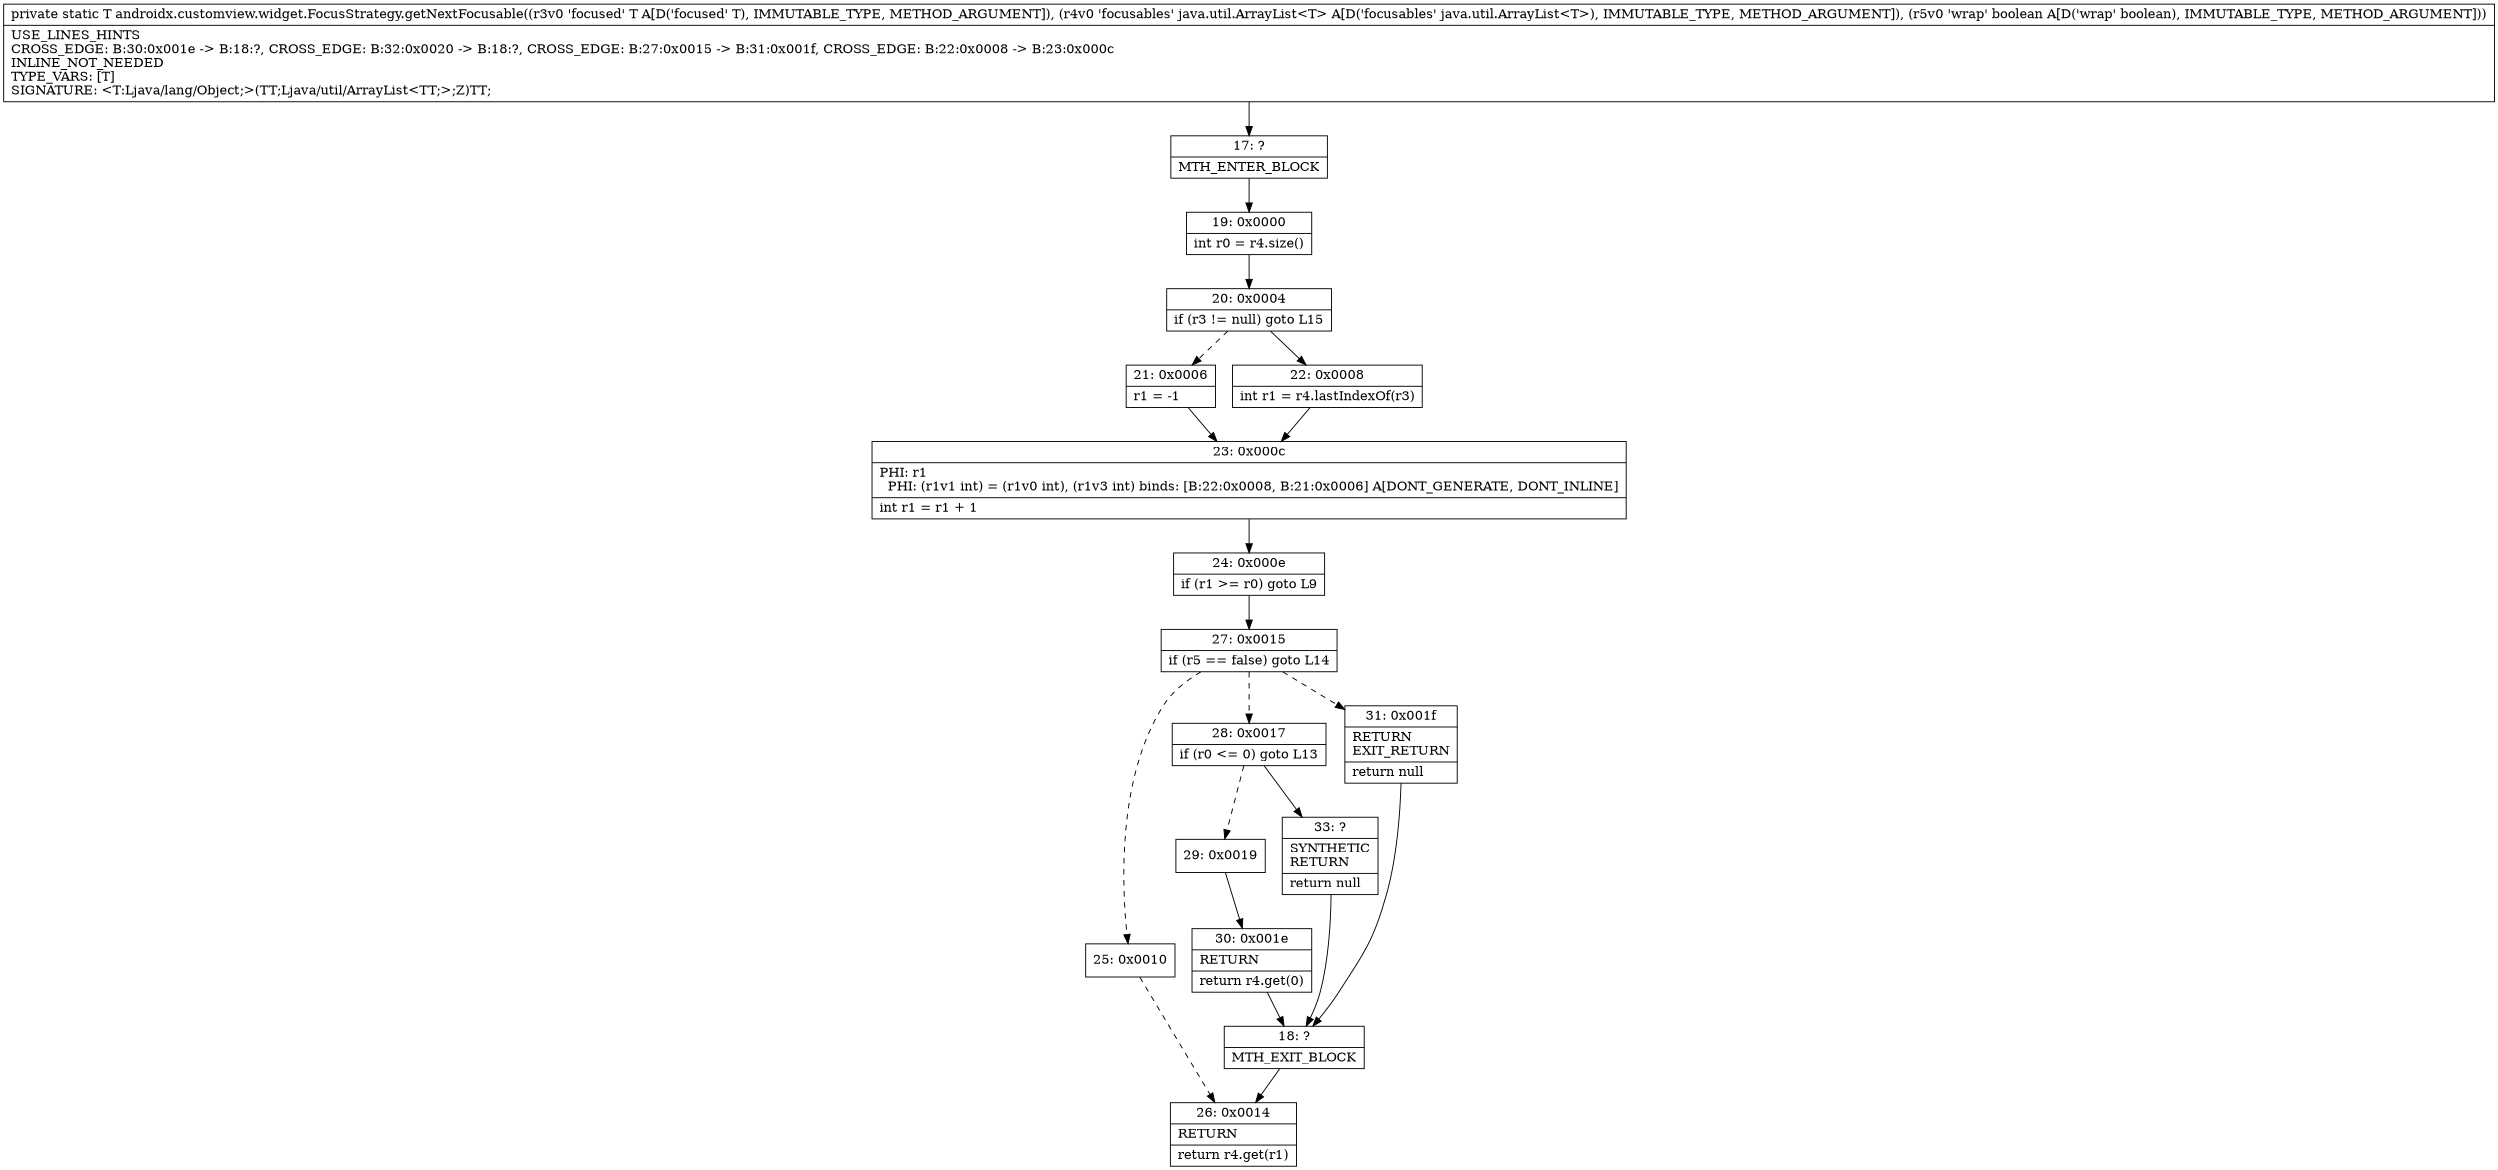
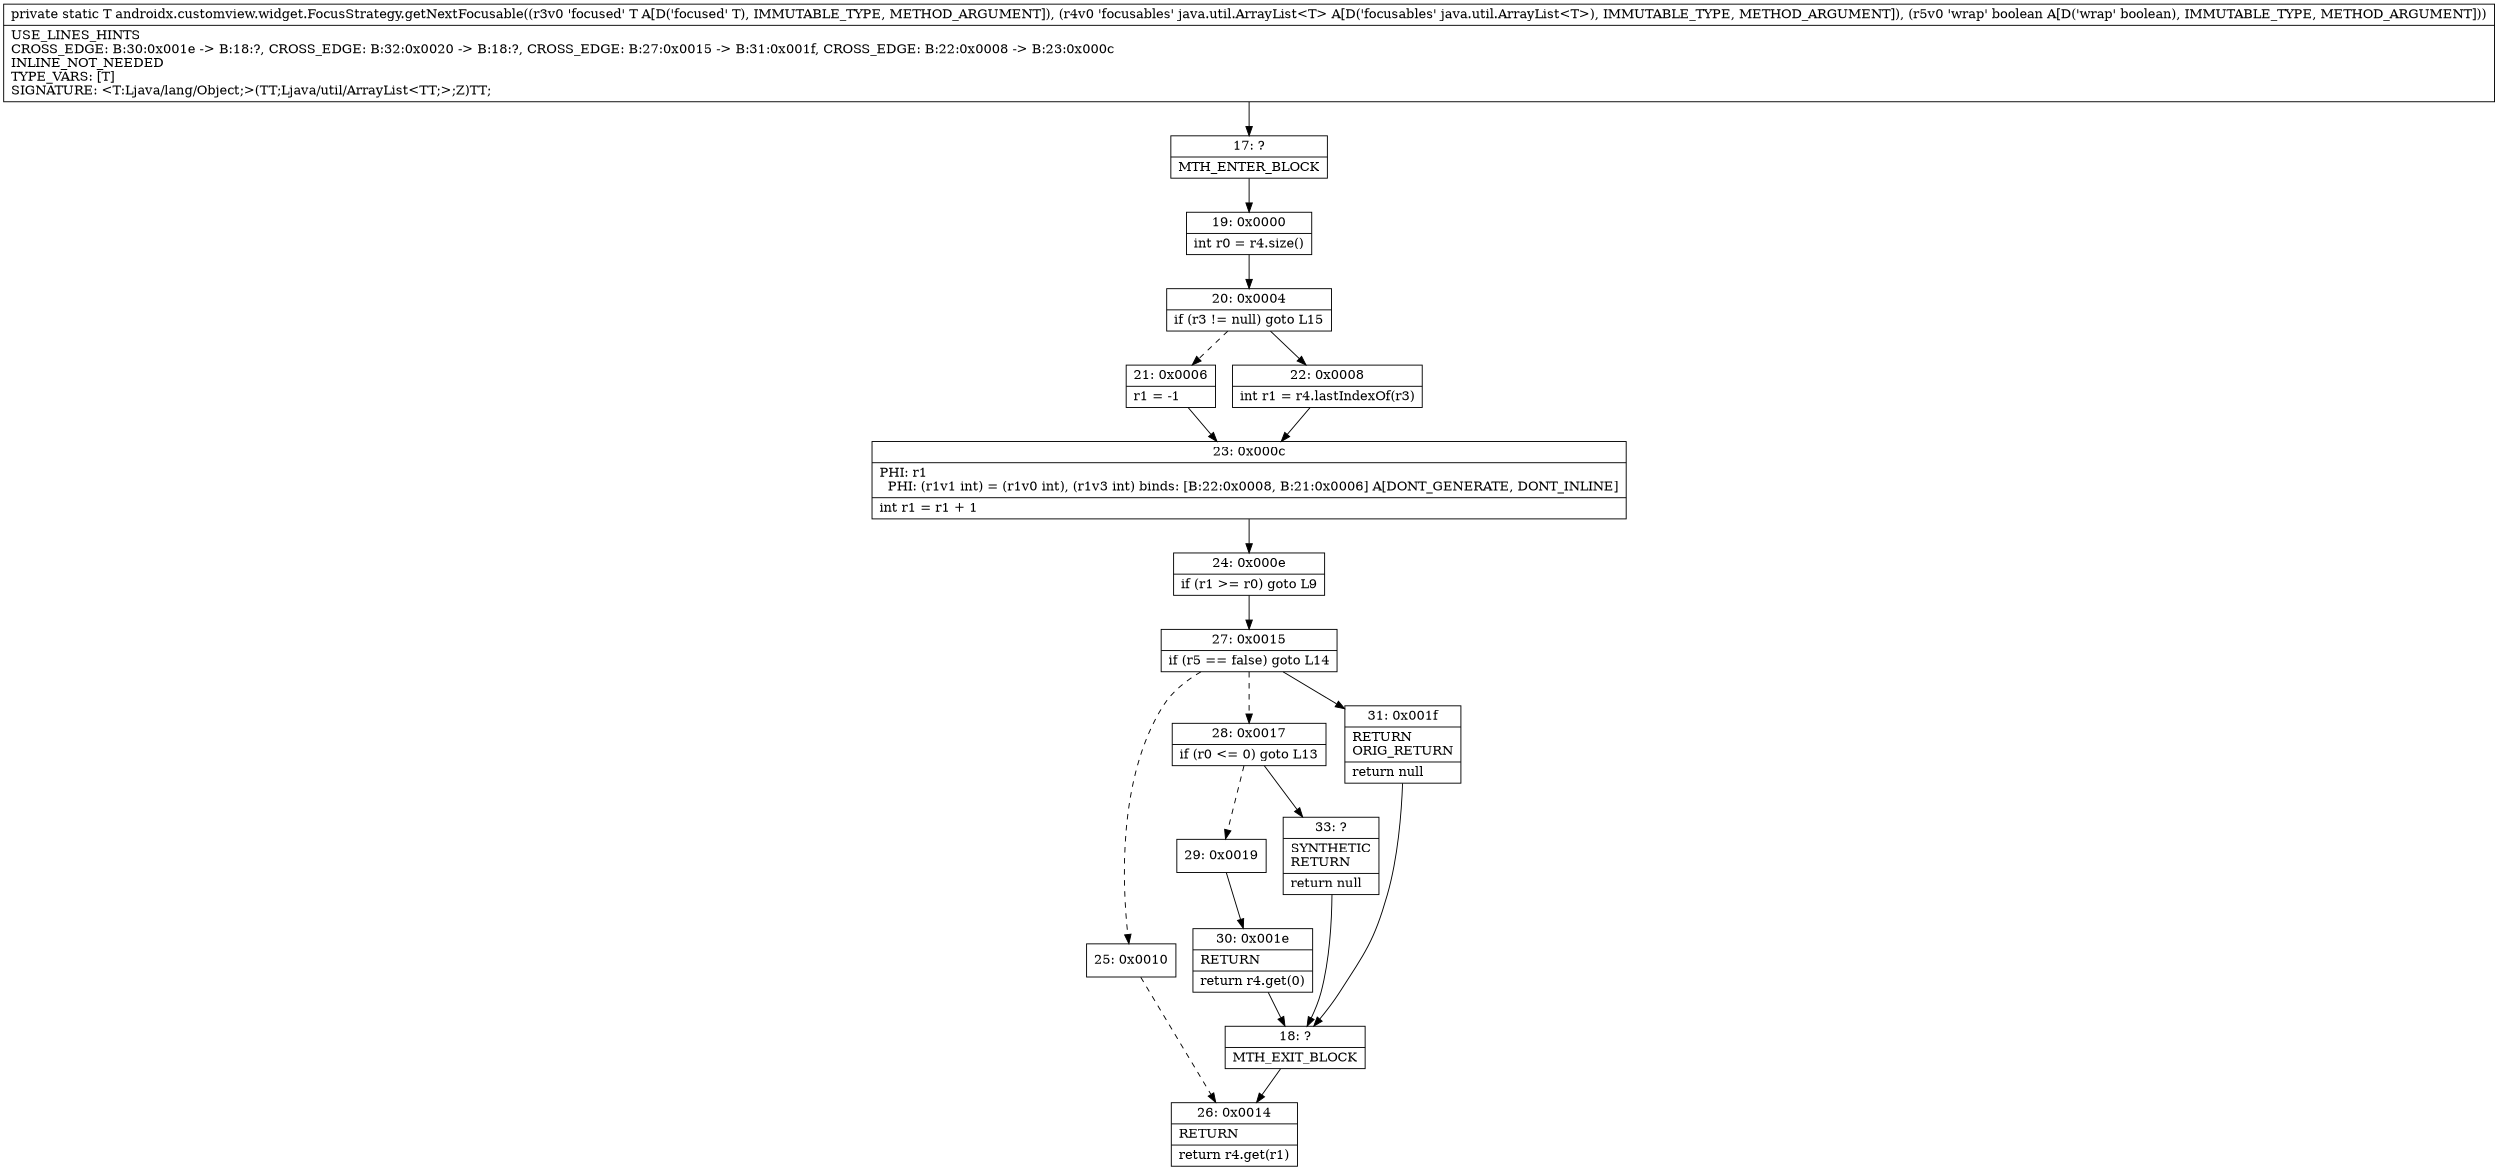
(1310, 688) -> (1310, 688)
(1401, 751) -> (1403, 751)
